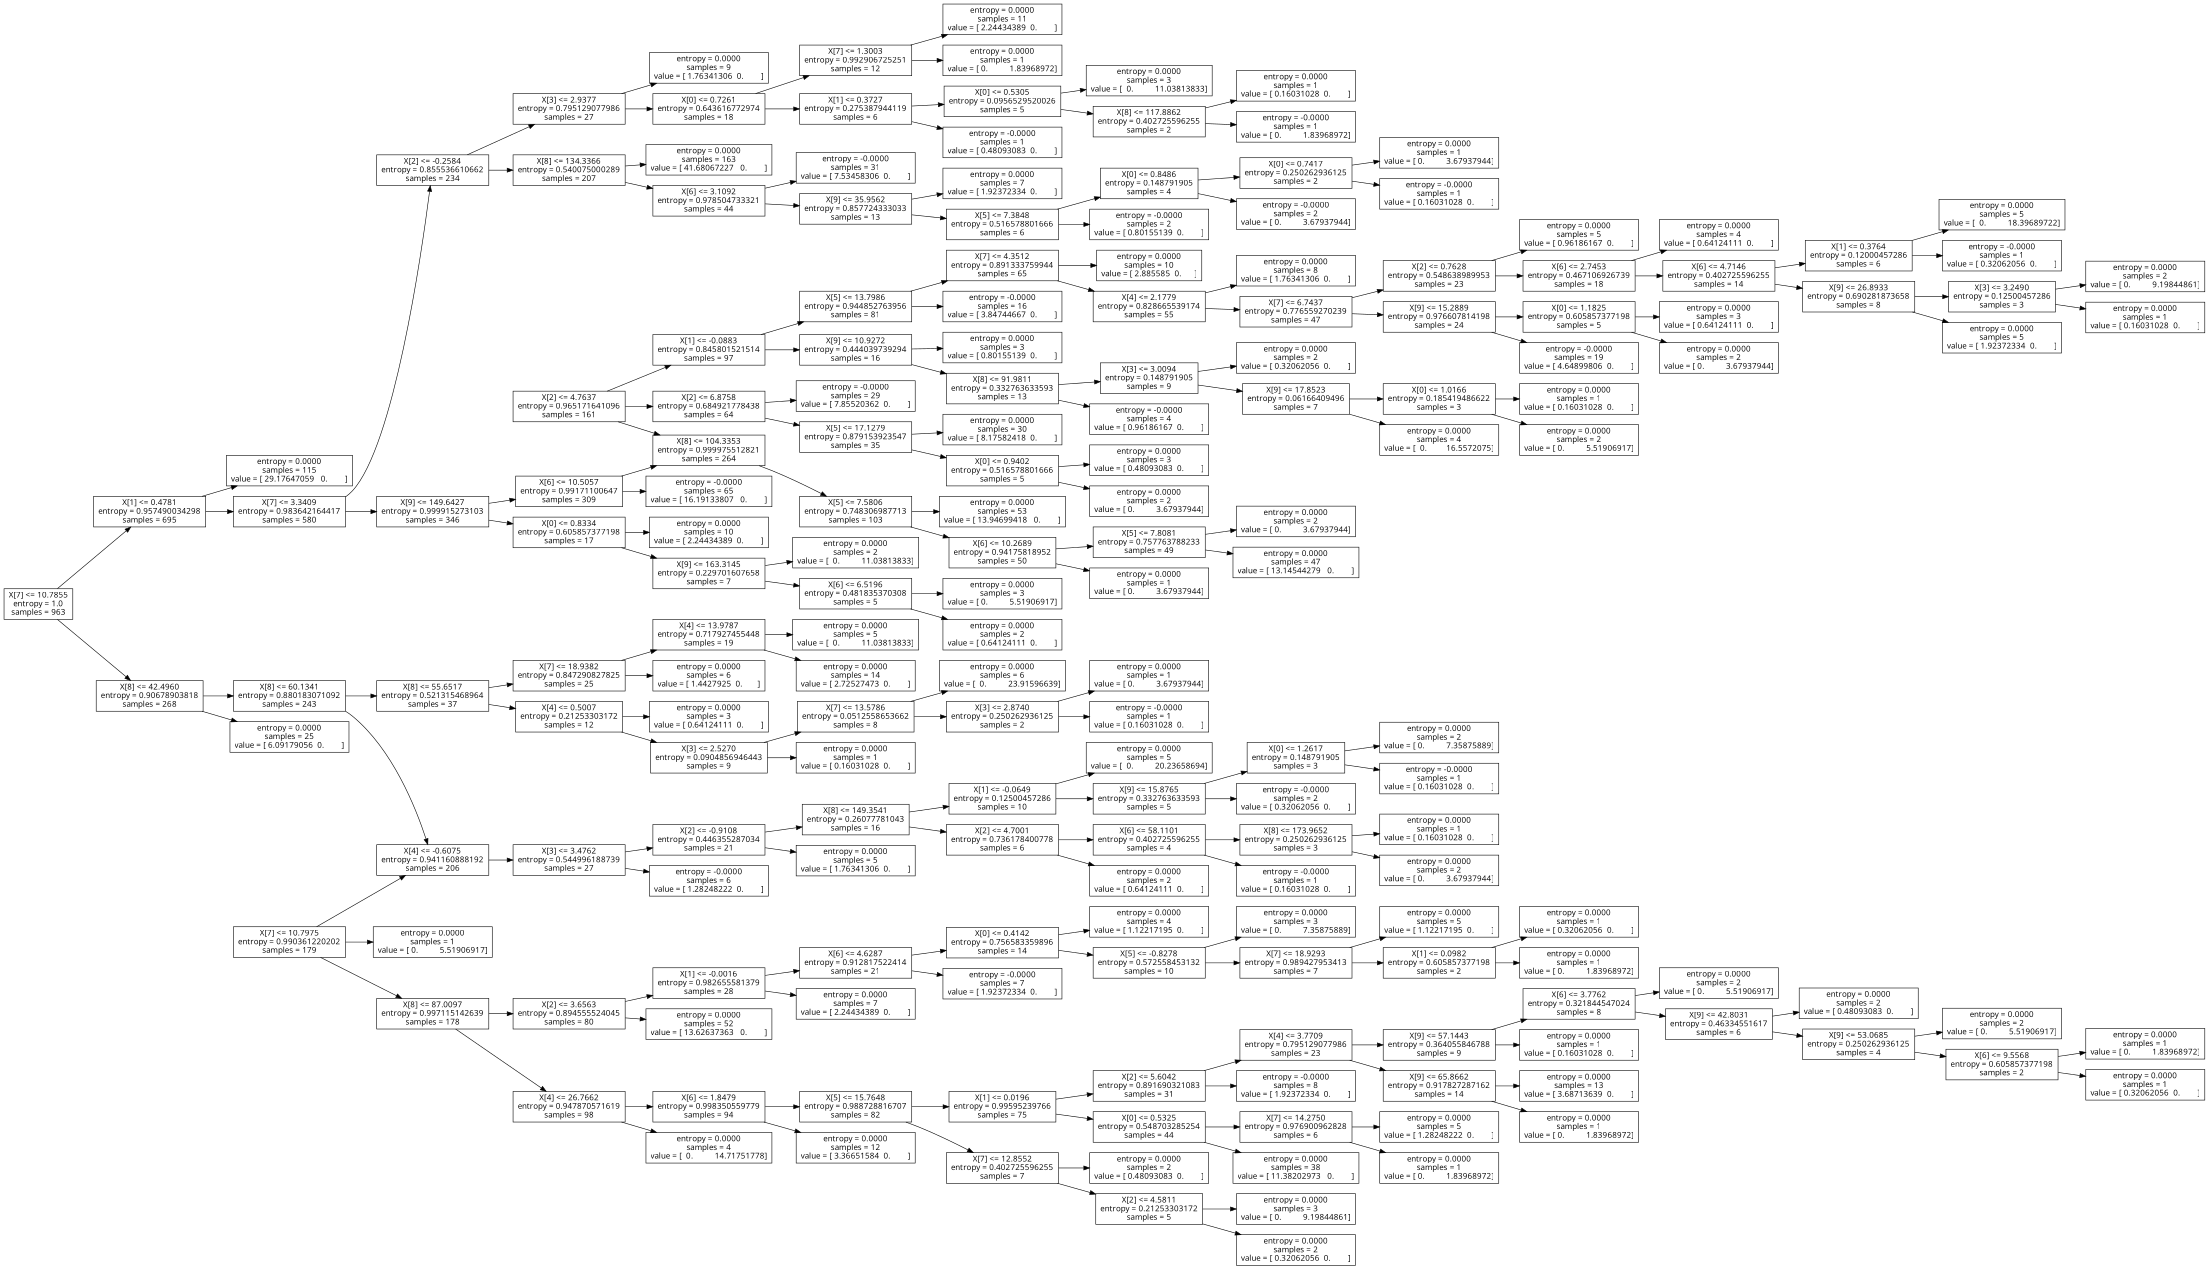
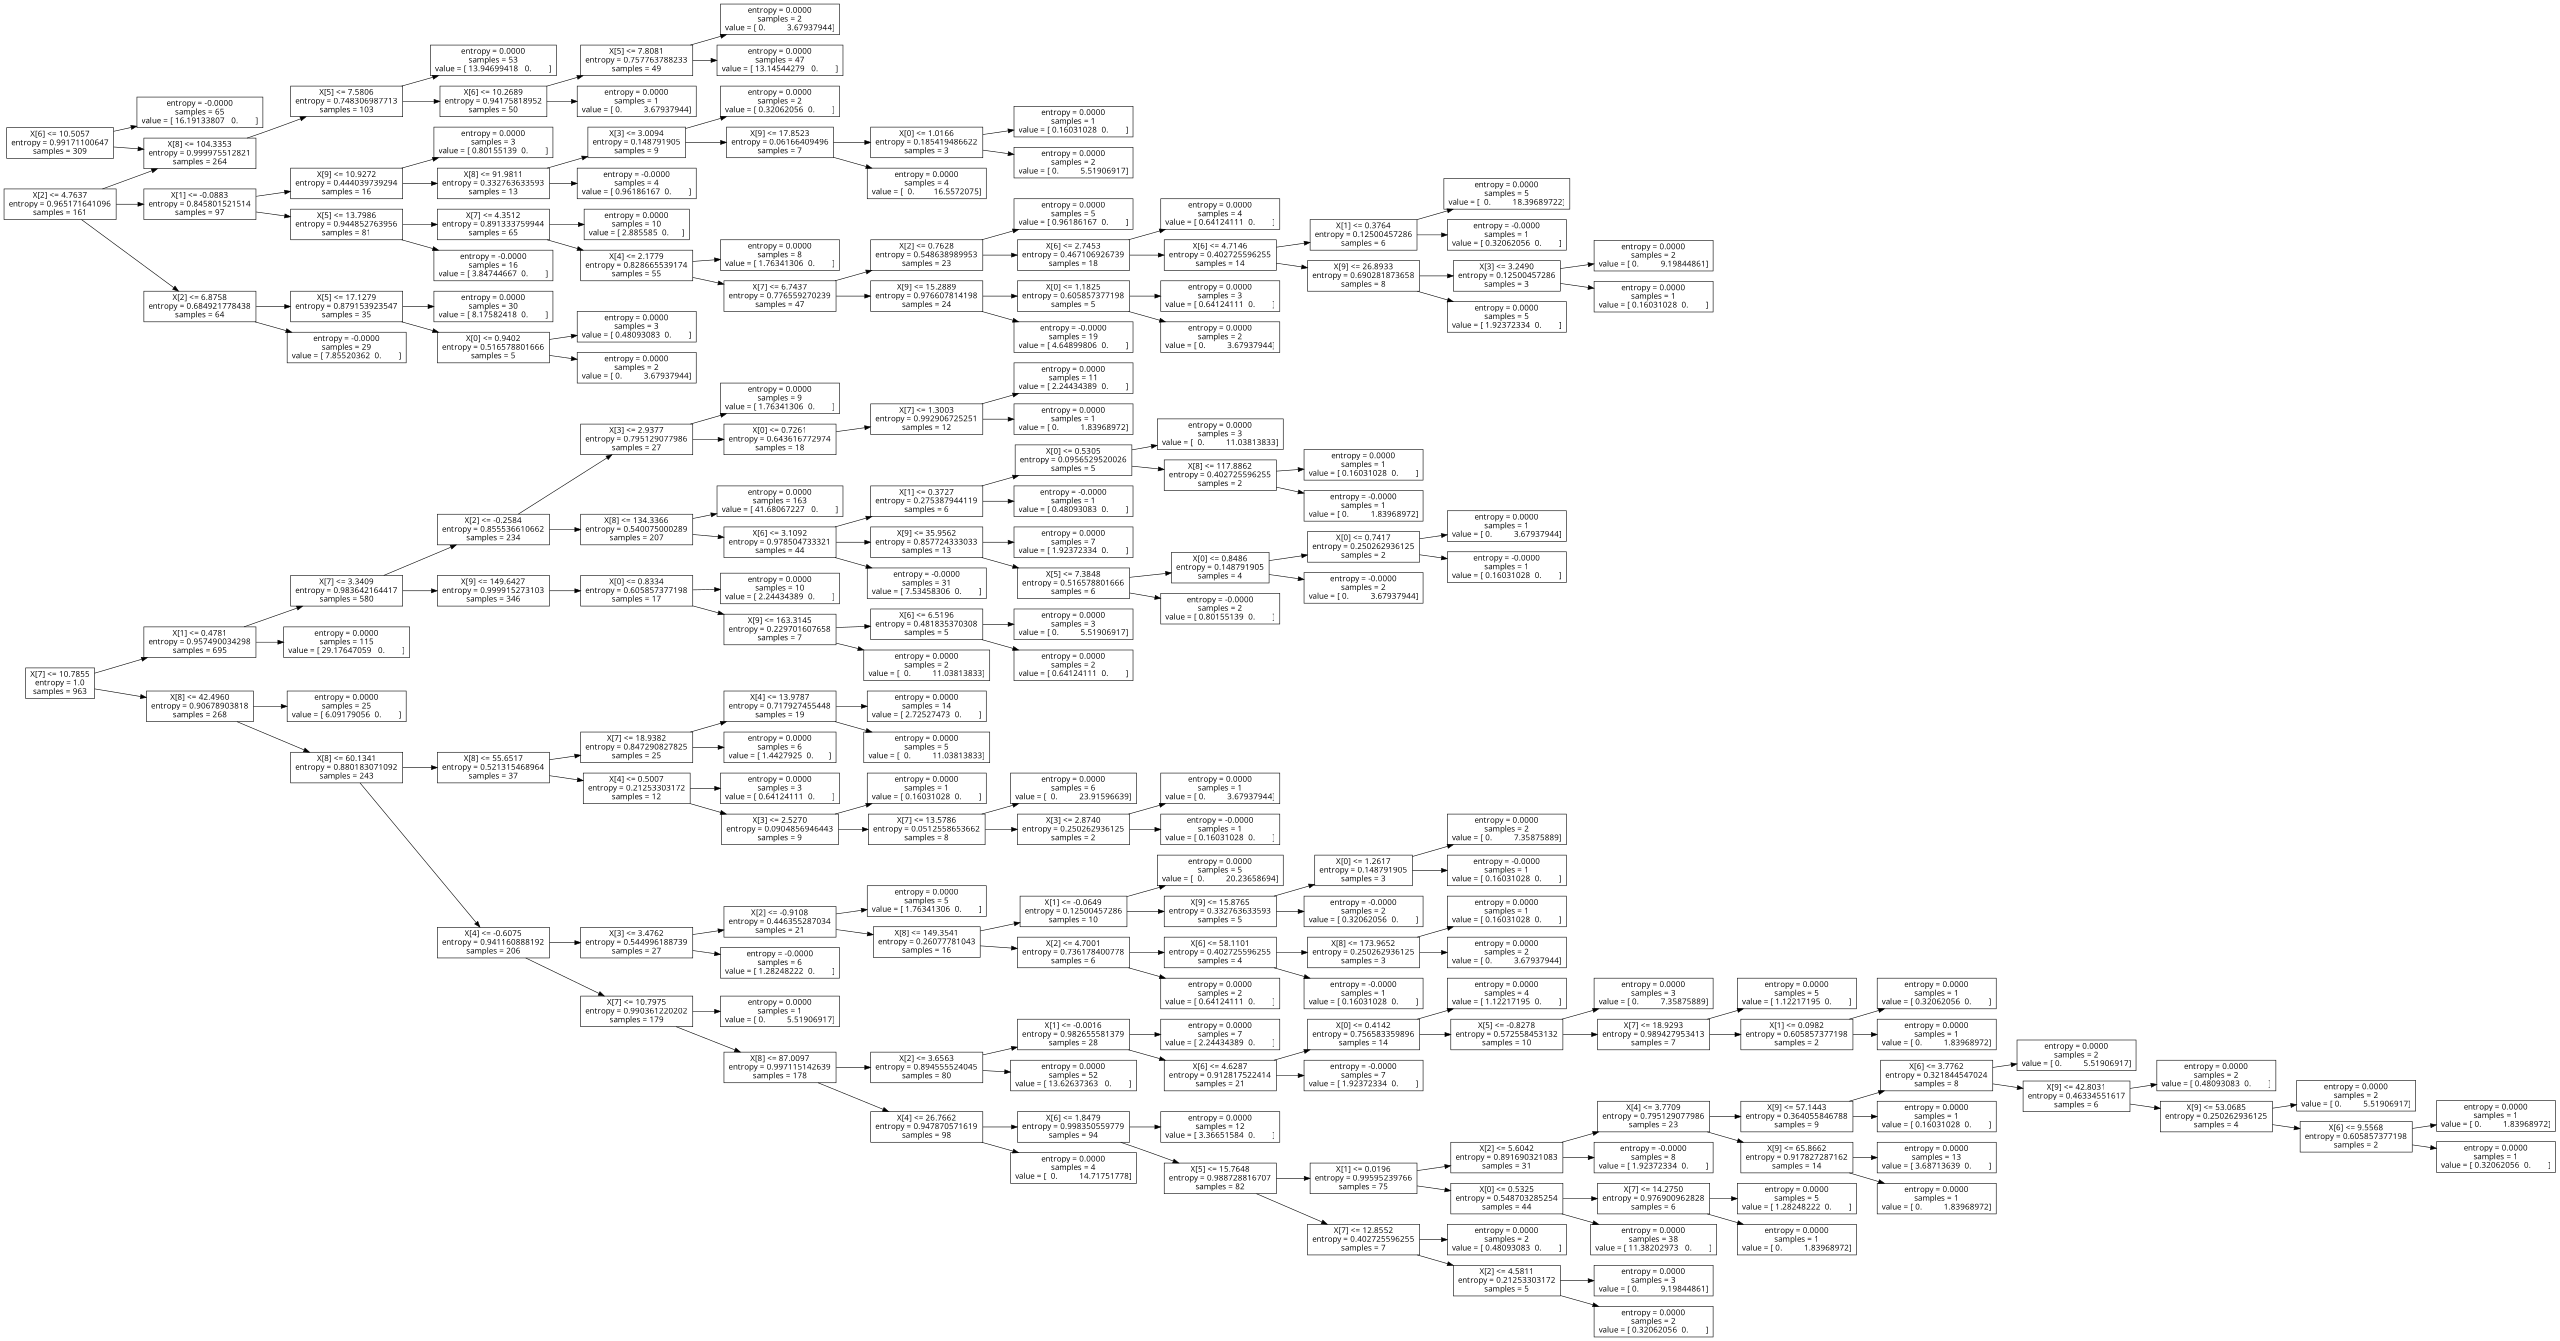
(779, 109) -> (851, 523)
(1859, 256) -> (1364, 235)
(499, 502) -> none
(359, 903) -> (562, 976)
